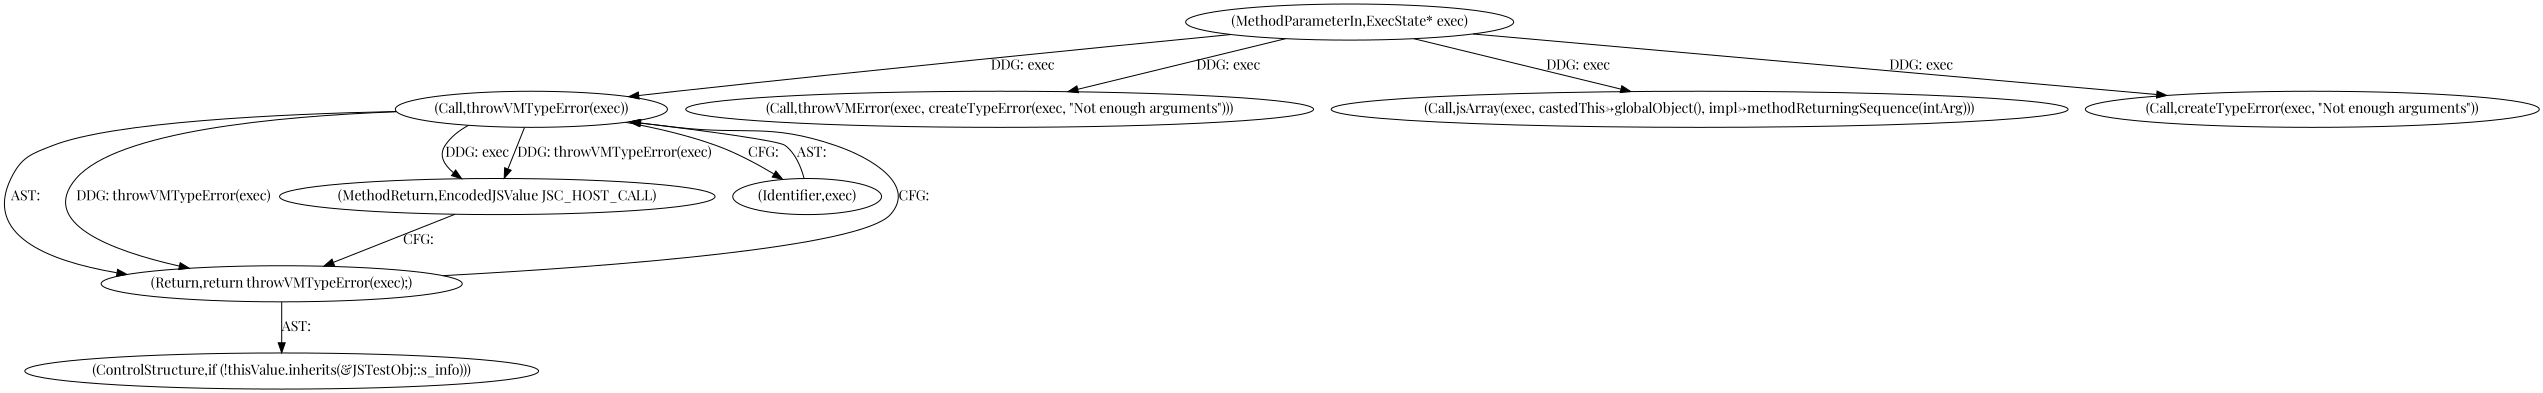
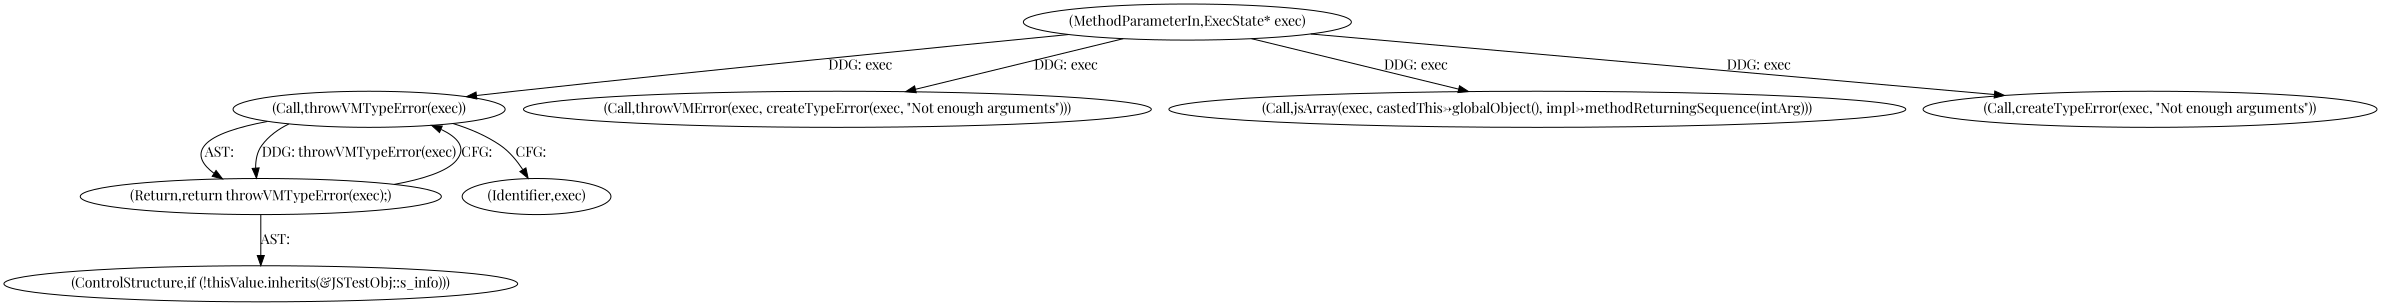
(746, 137) -> none
(497, 197) -> none
